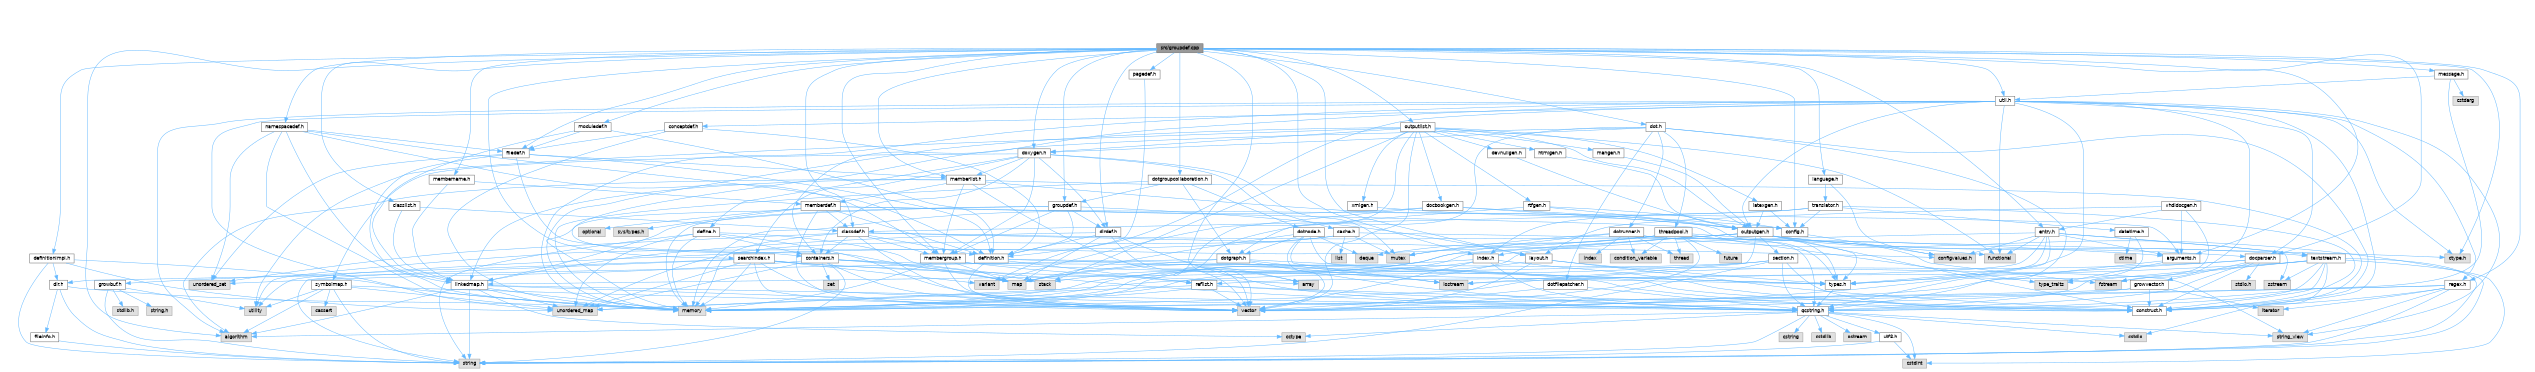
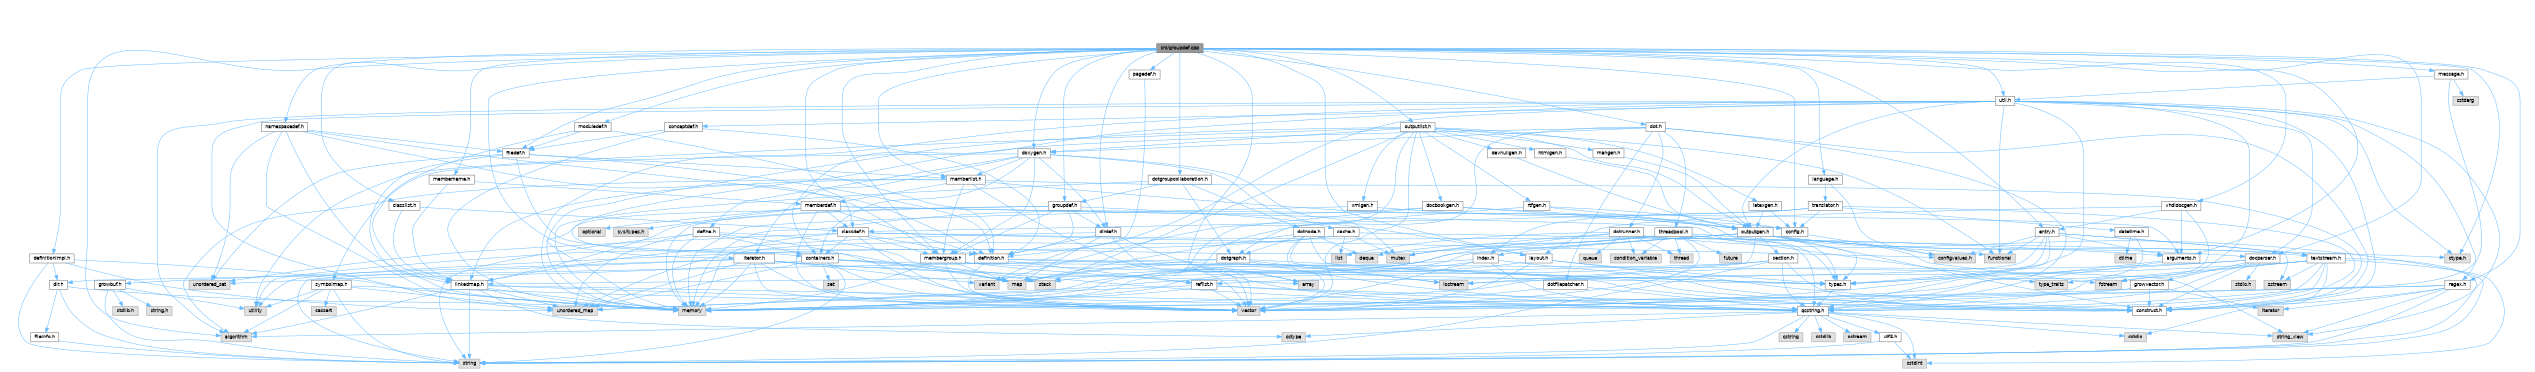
(1298, 168) -> (1825, 61)
none -> (1435, 242)
(1669, 243) -> (834, 221)
(754, 258) -> (754, 258)
(1590, 258) -> (1590, 258)
(2118, 271) -> (1999, 288)
